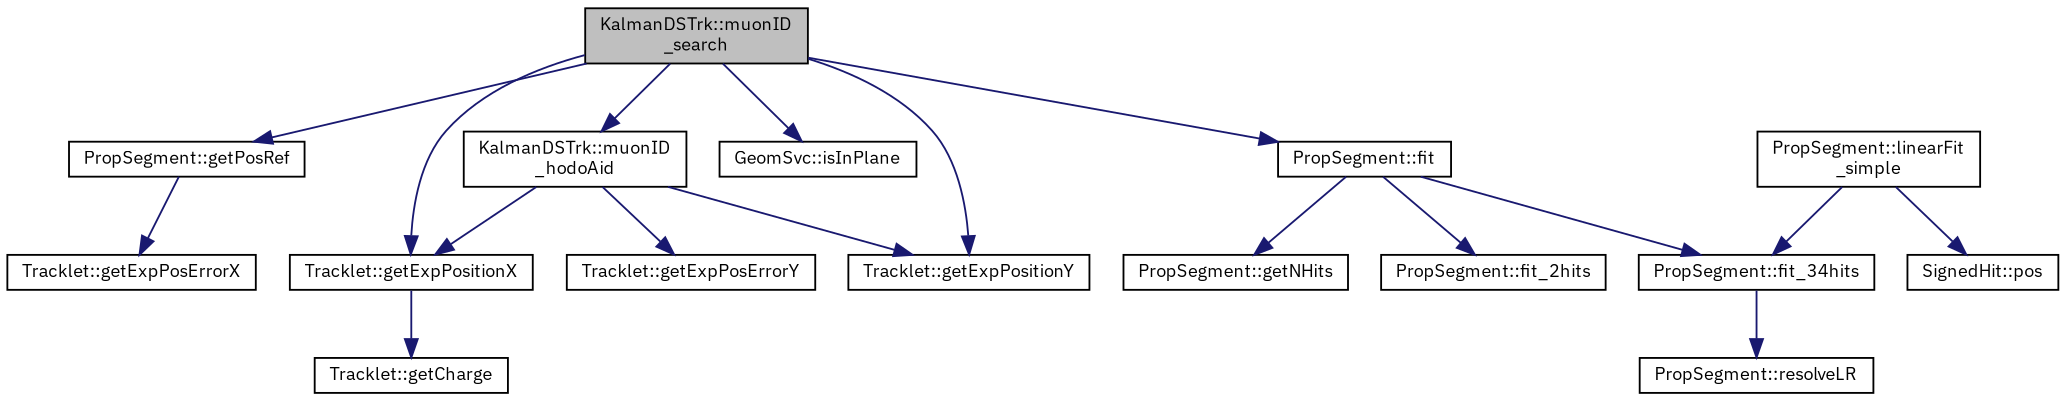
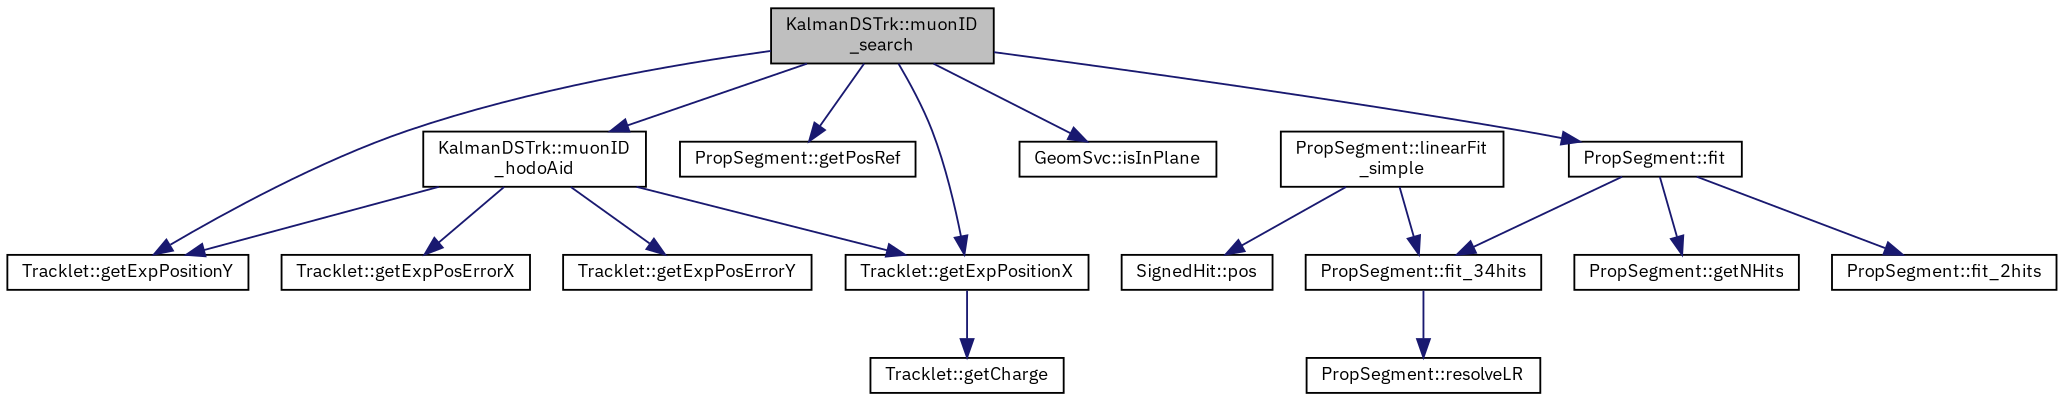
(163, 207) -> (471, 215)
